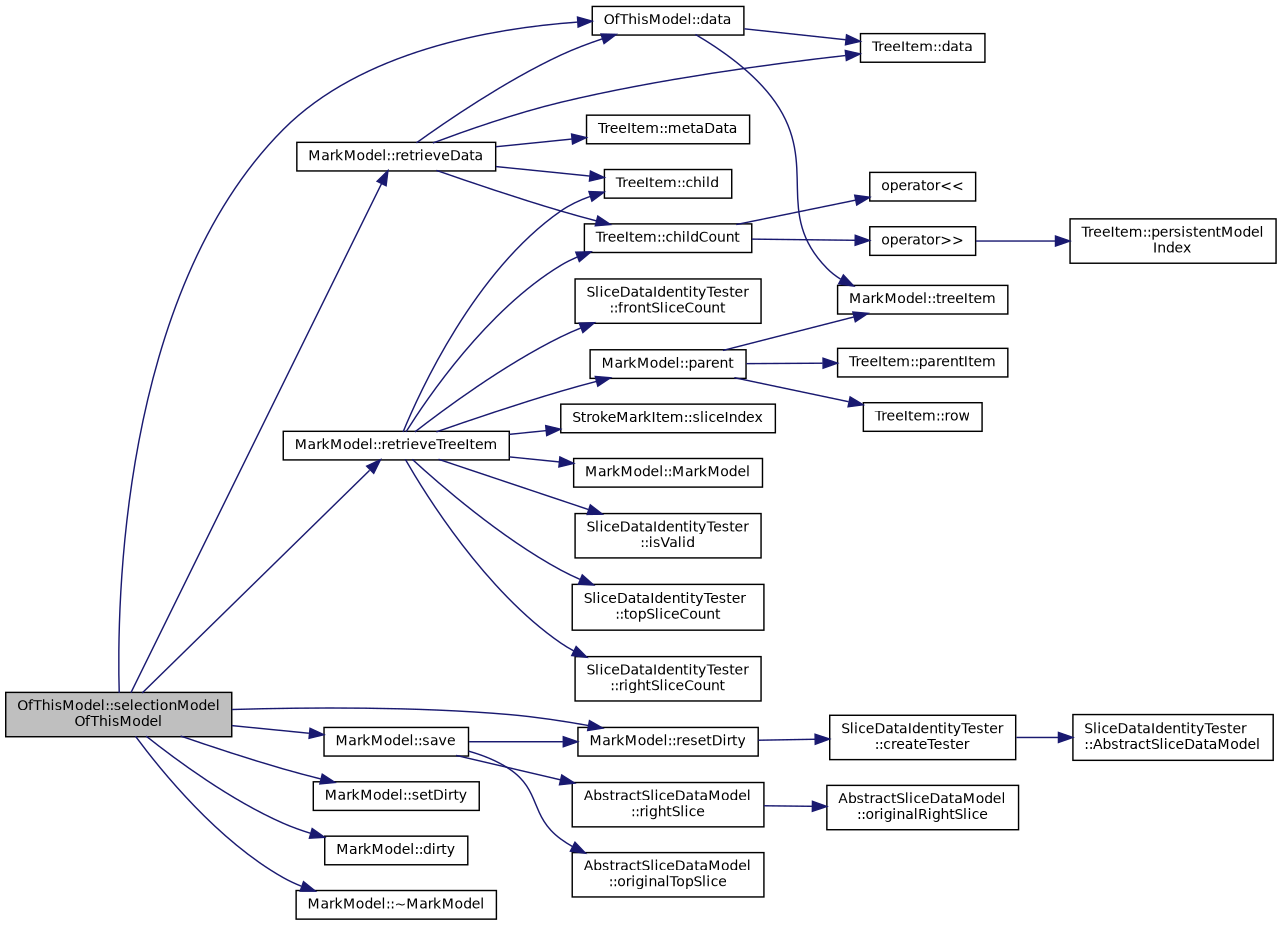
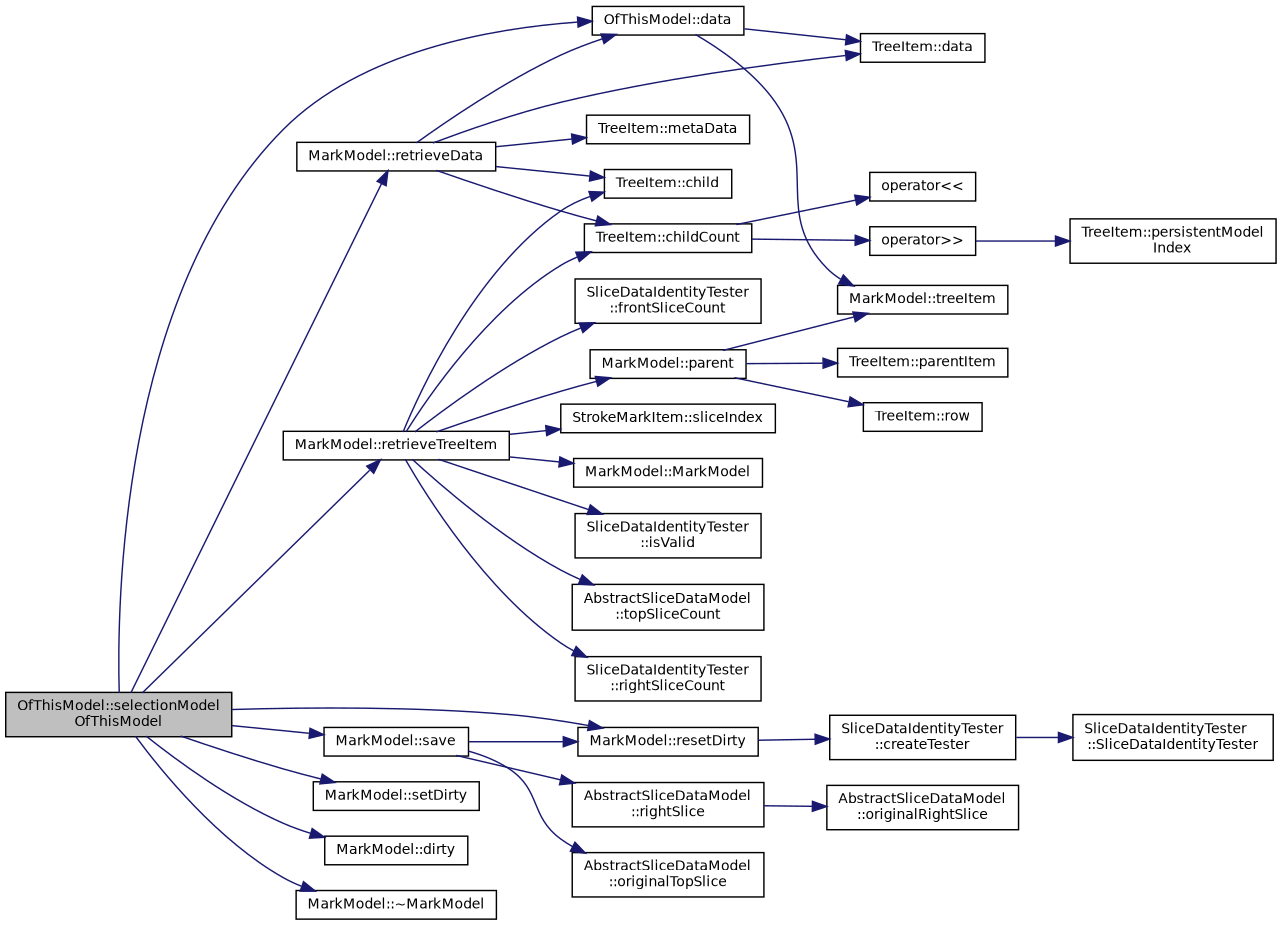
(668, 607) -> (668, 607)
(1173, 737) -> (1173, 737)
